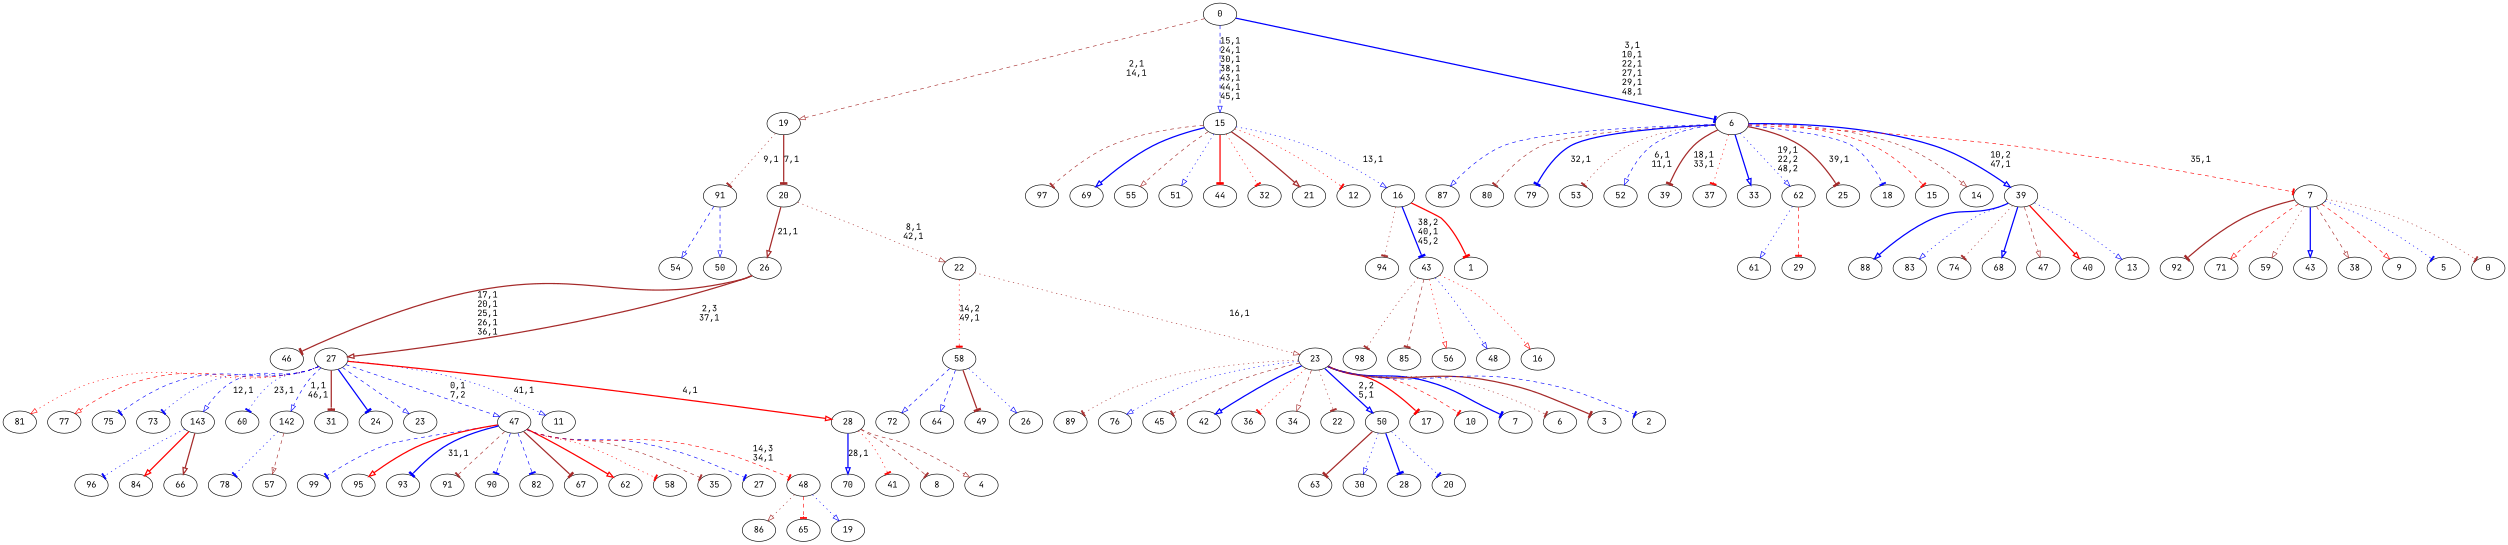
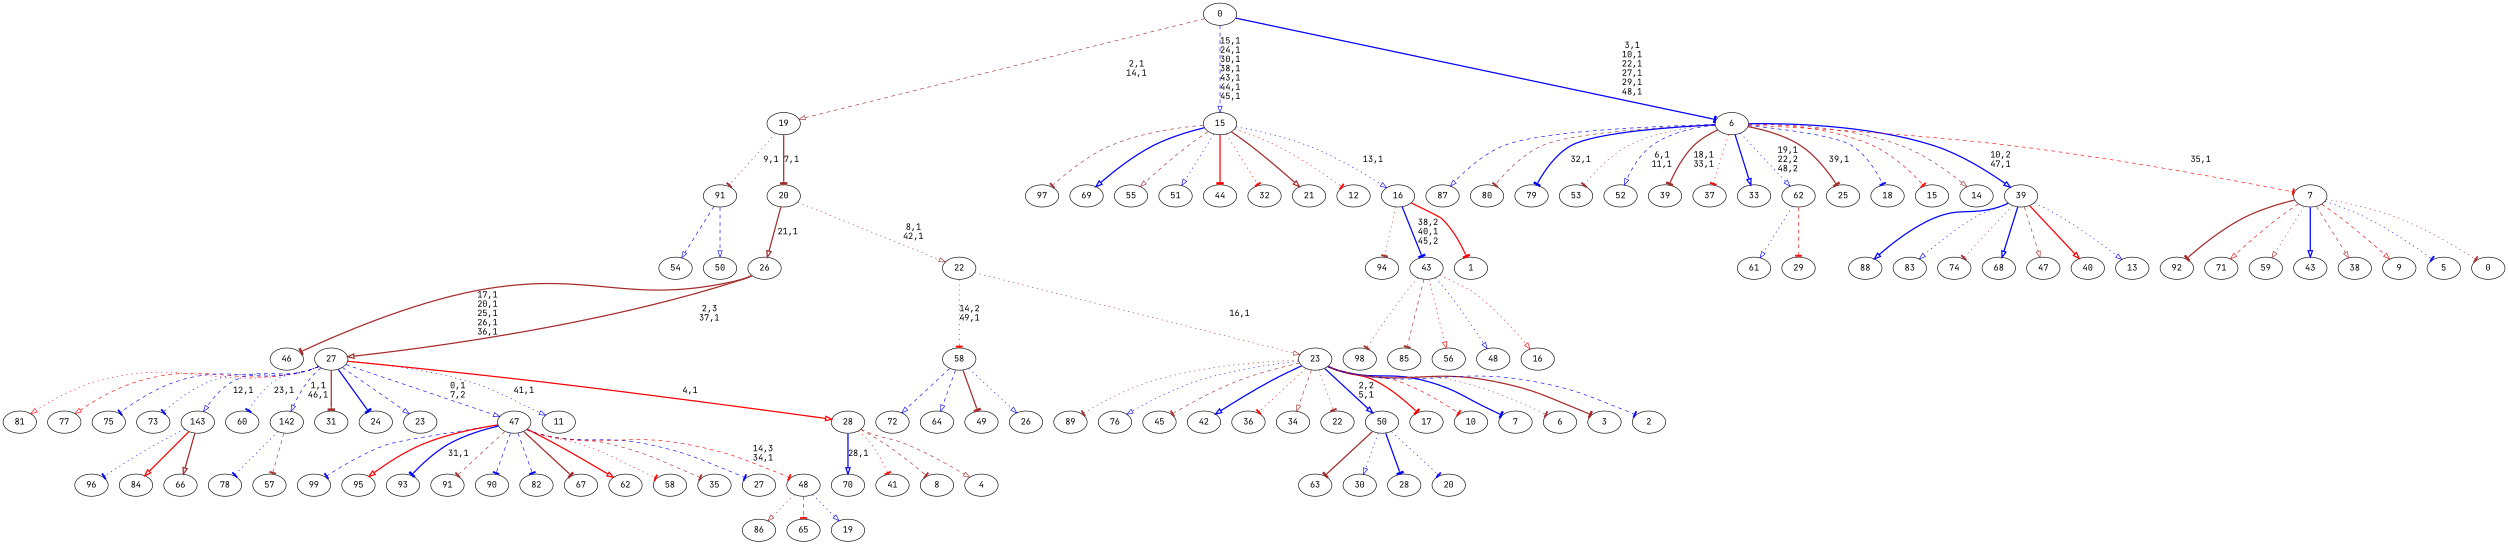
(279, 452) -> (279, 452)
